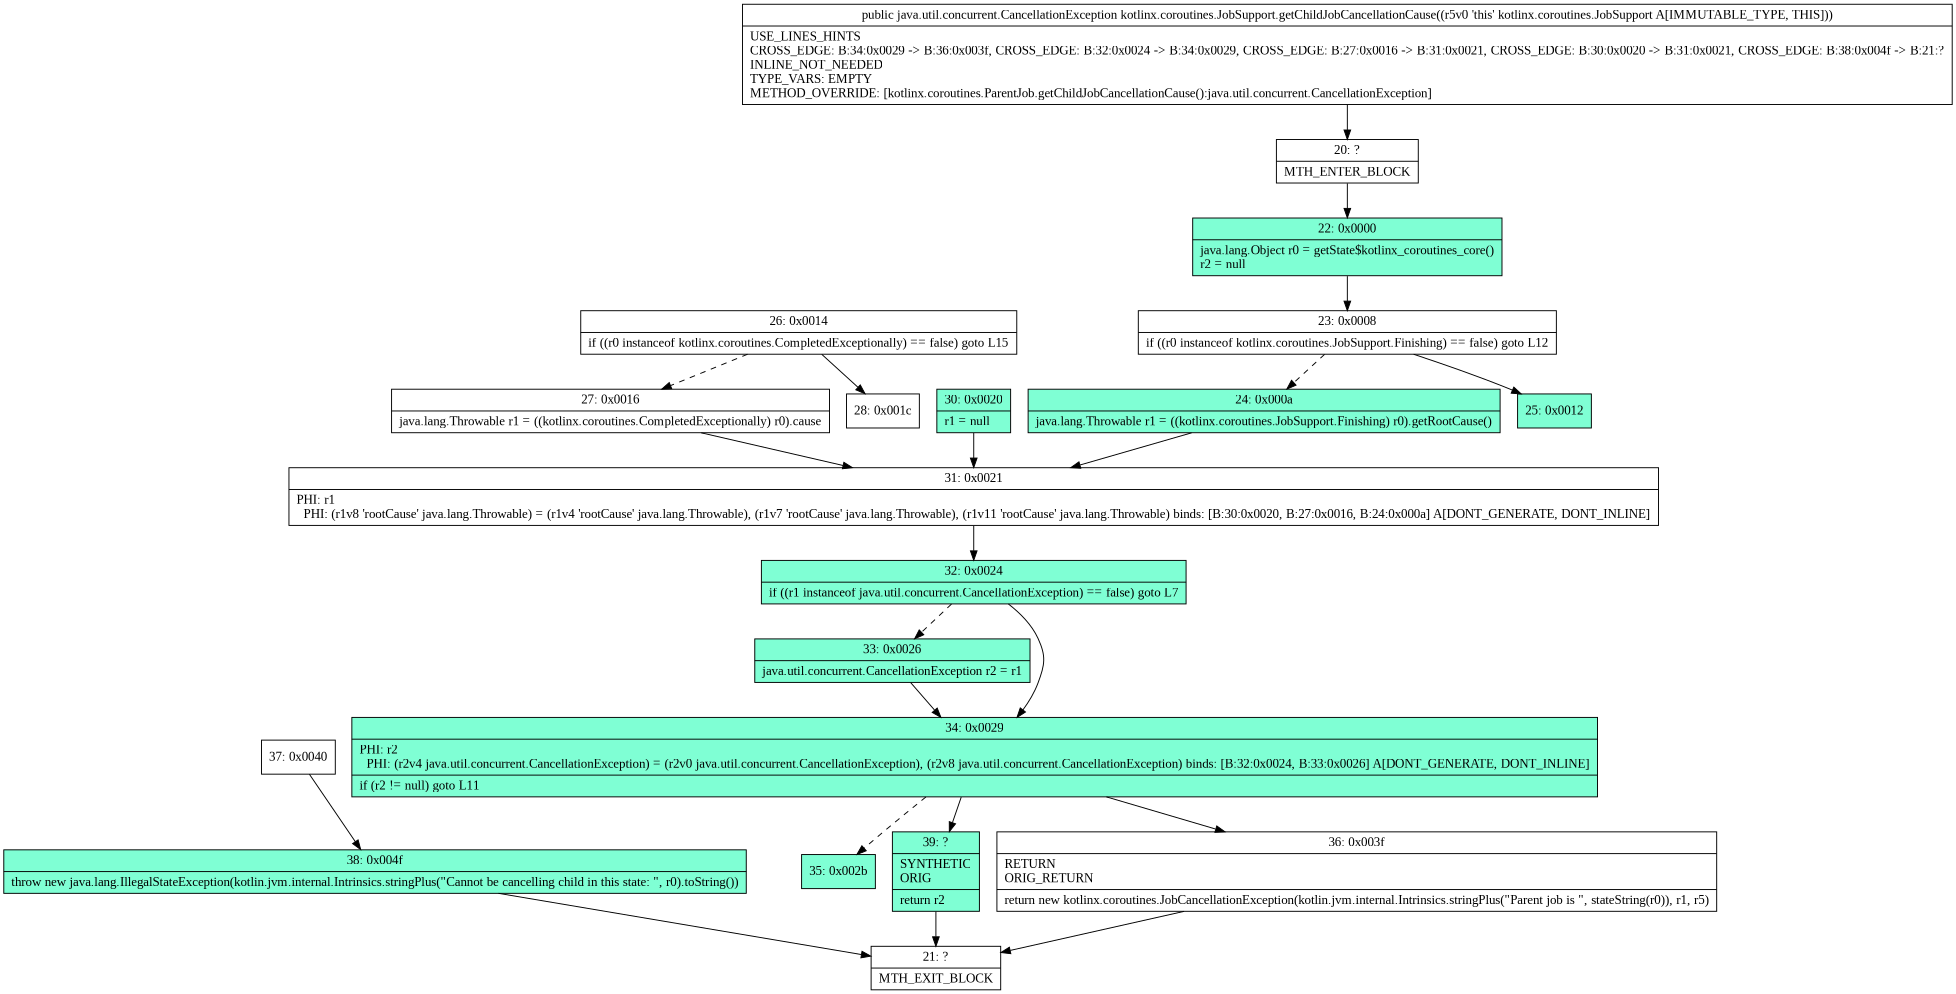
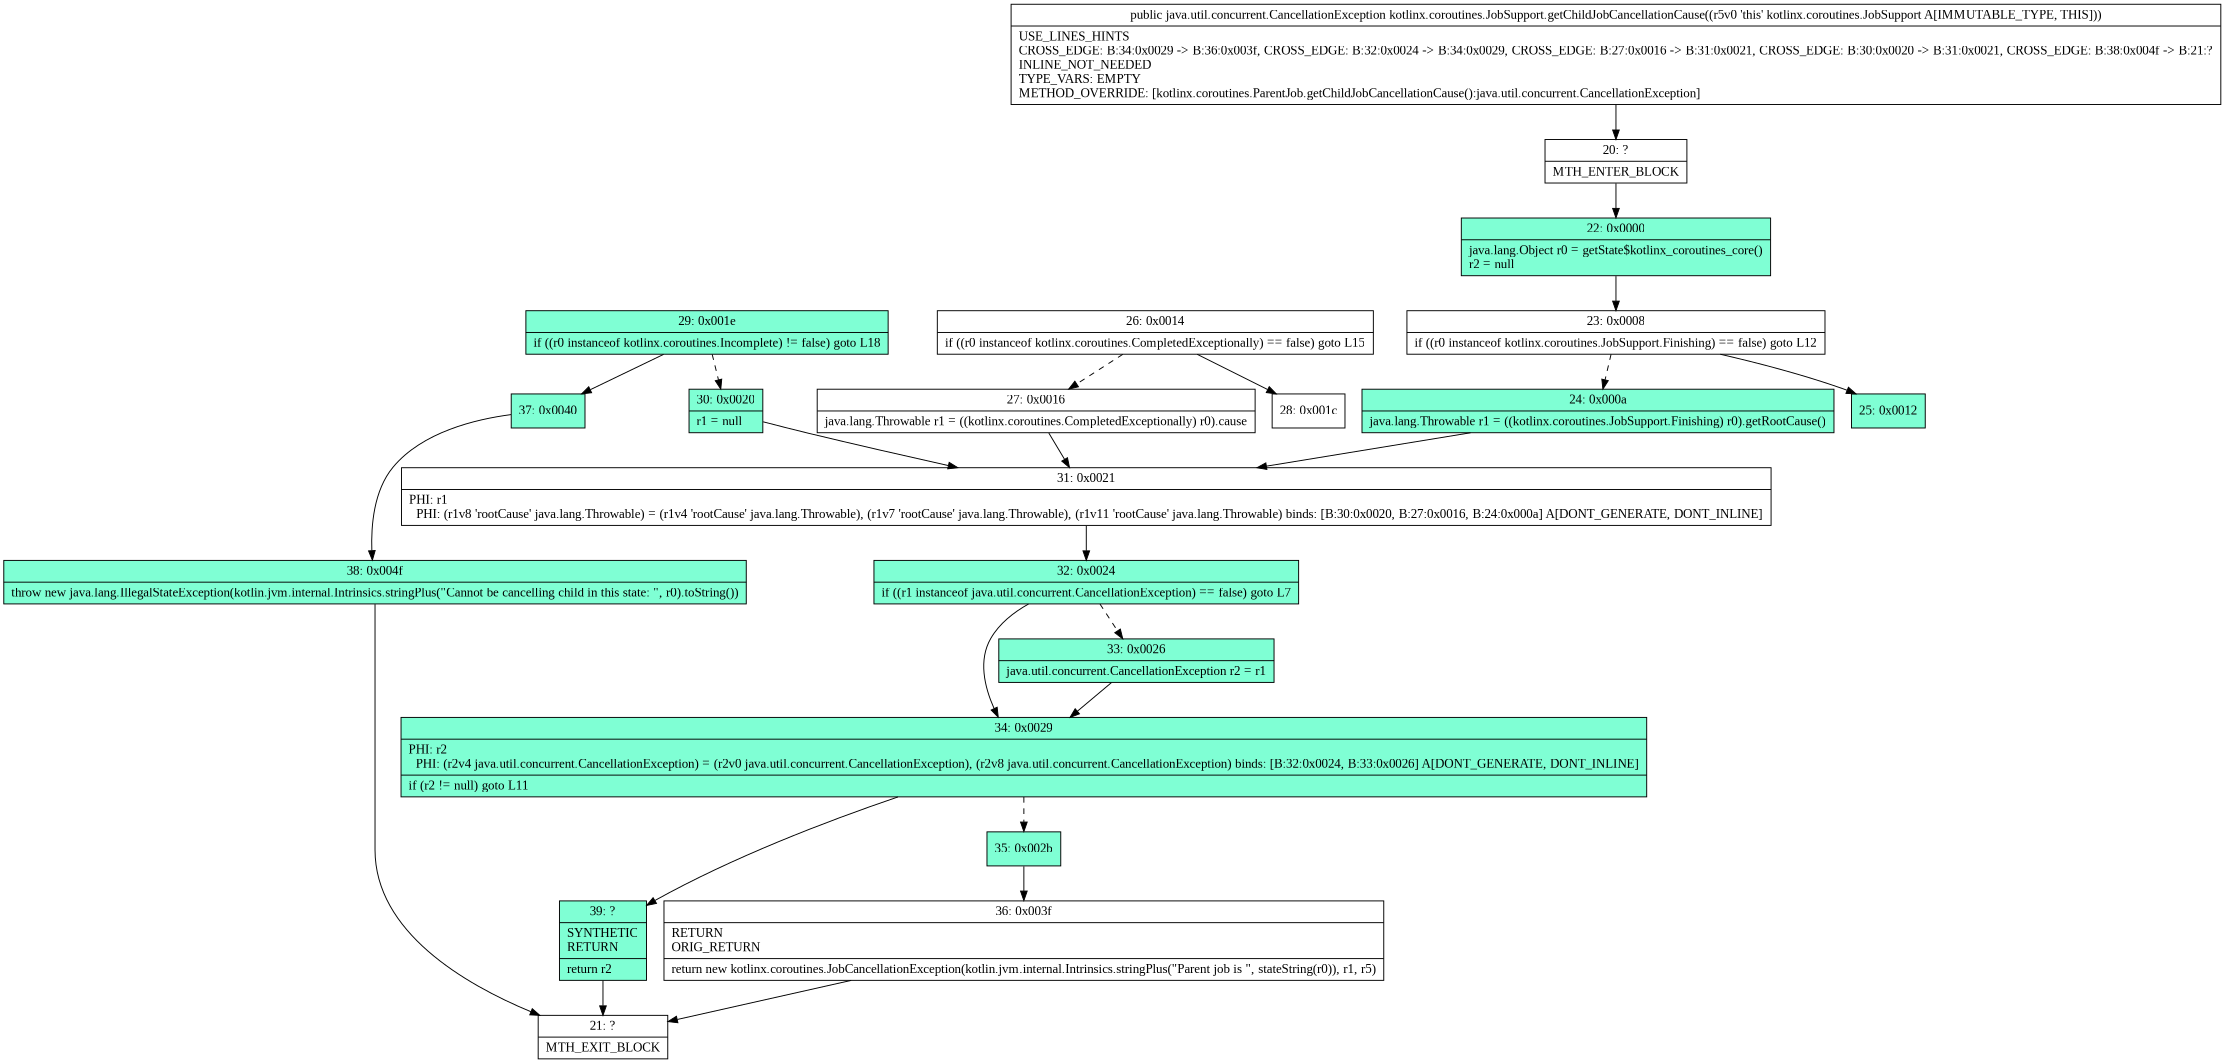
none -> (707, 332)
(298, 757) -> (548, 411)
(1161, 813) -> (1024, 879)
(916, 878) -> (593, 947)
